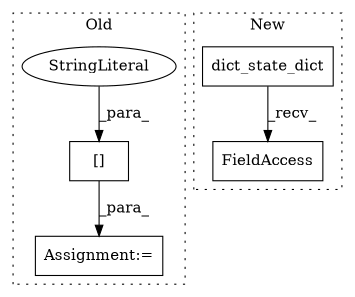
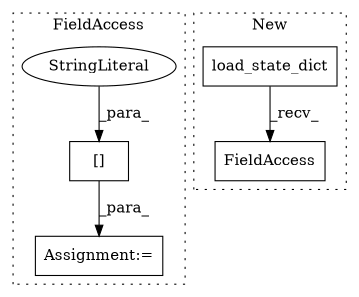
(99, 26) -> (99, 26)
(268, 66) -> (270, 66)
